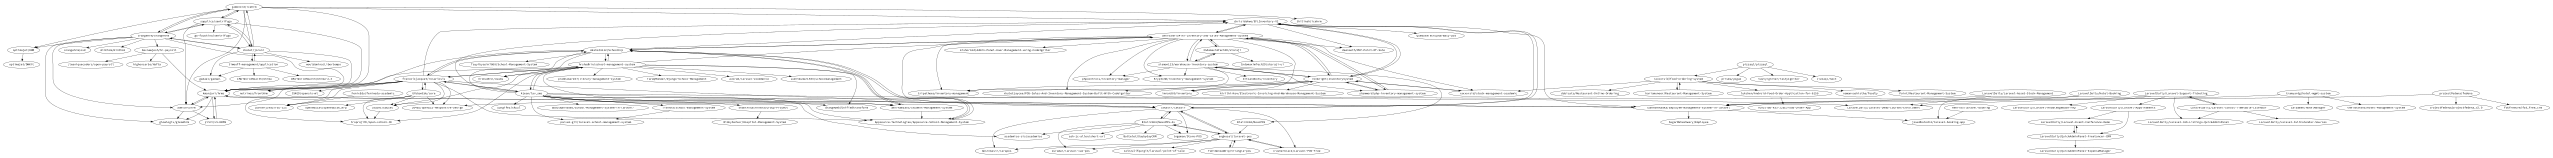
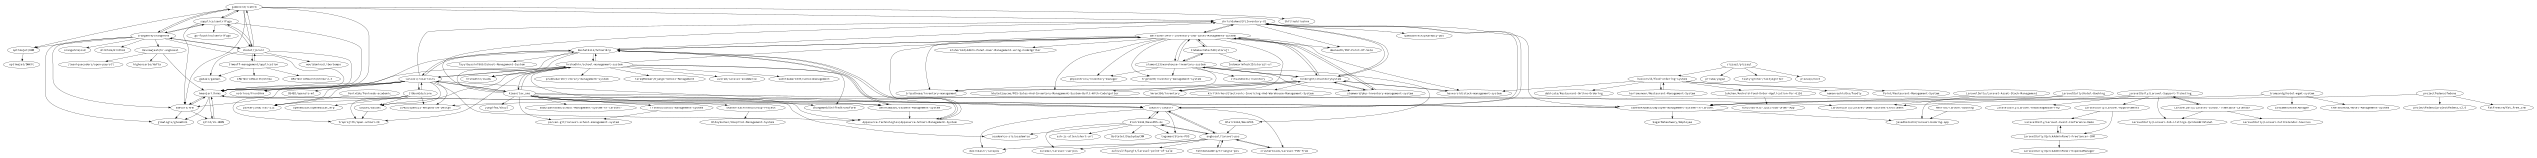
(159, 50) -> (160, 50)
(424, 79) -> (420, 79)
(1488, 93) -> (1474, 93)
